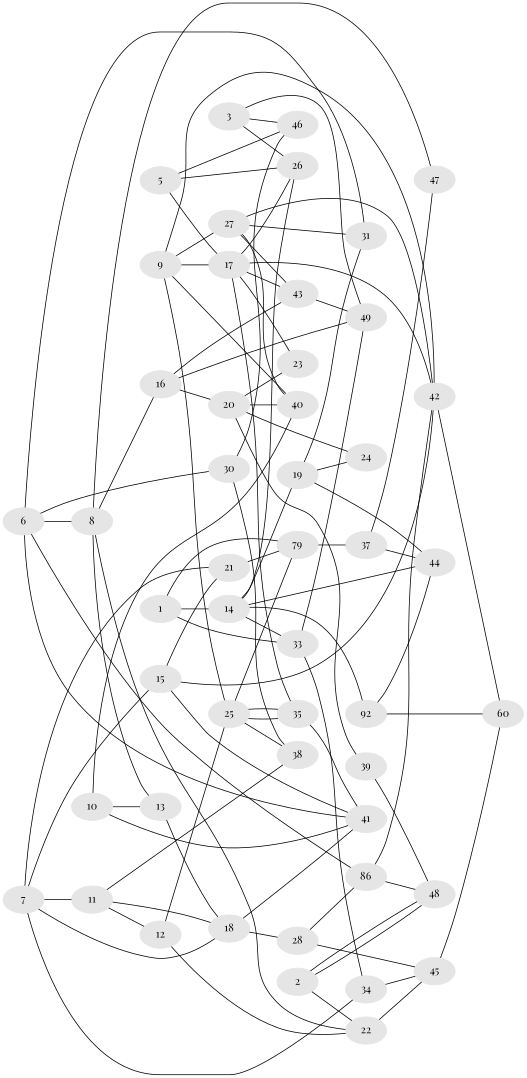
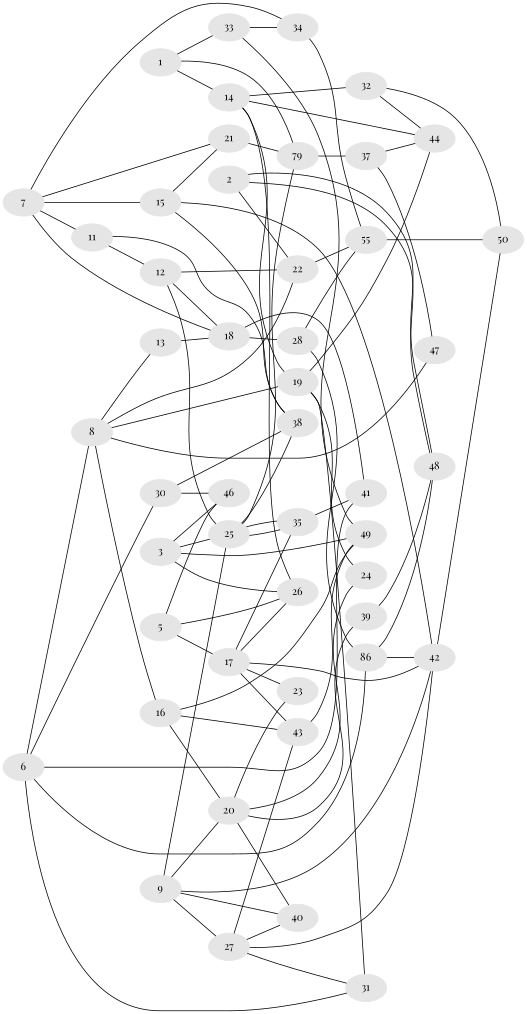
(195, 265) -> (196, 848)
none -> (195, 407)
none -> (200, 542)
(263, 626) -> none
(366, 714) -> (366, 86)
(503, 714) -> (503, 240)
(250, 764) -> (254, 300)
(92, 807) -> none
(162, 910) -> (195, 305)
(435, 971) -> (366, 240)
